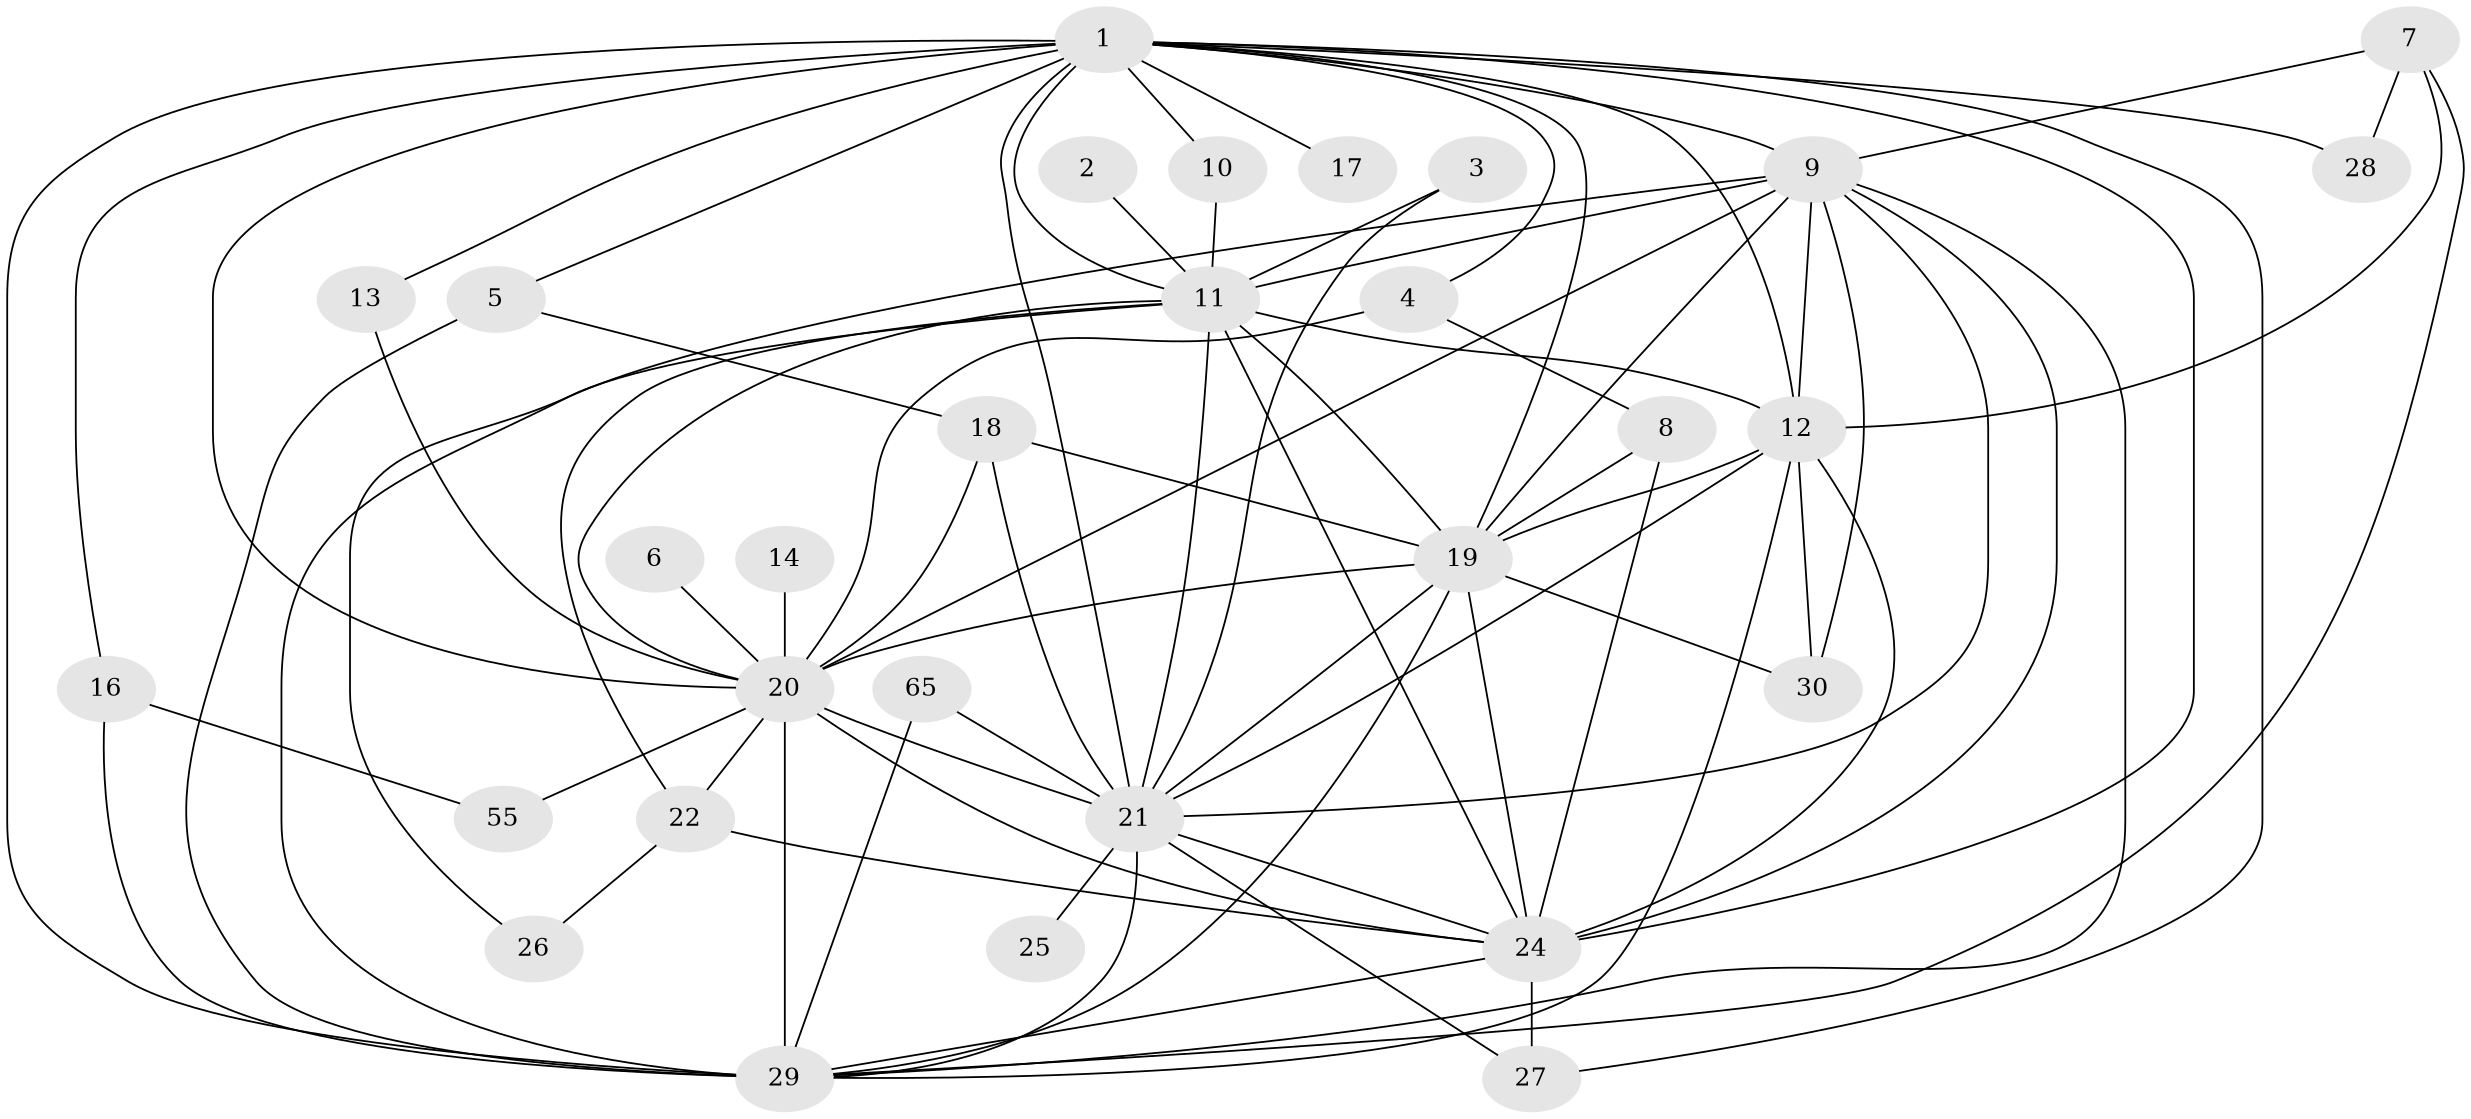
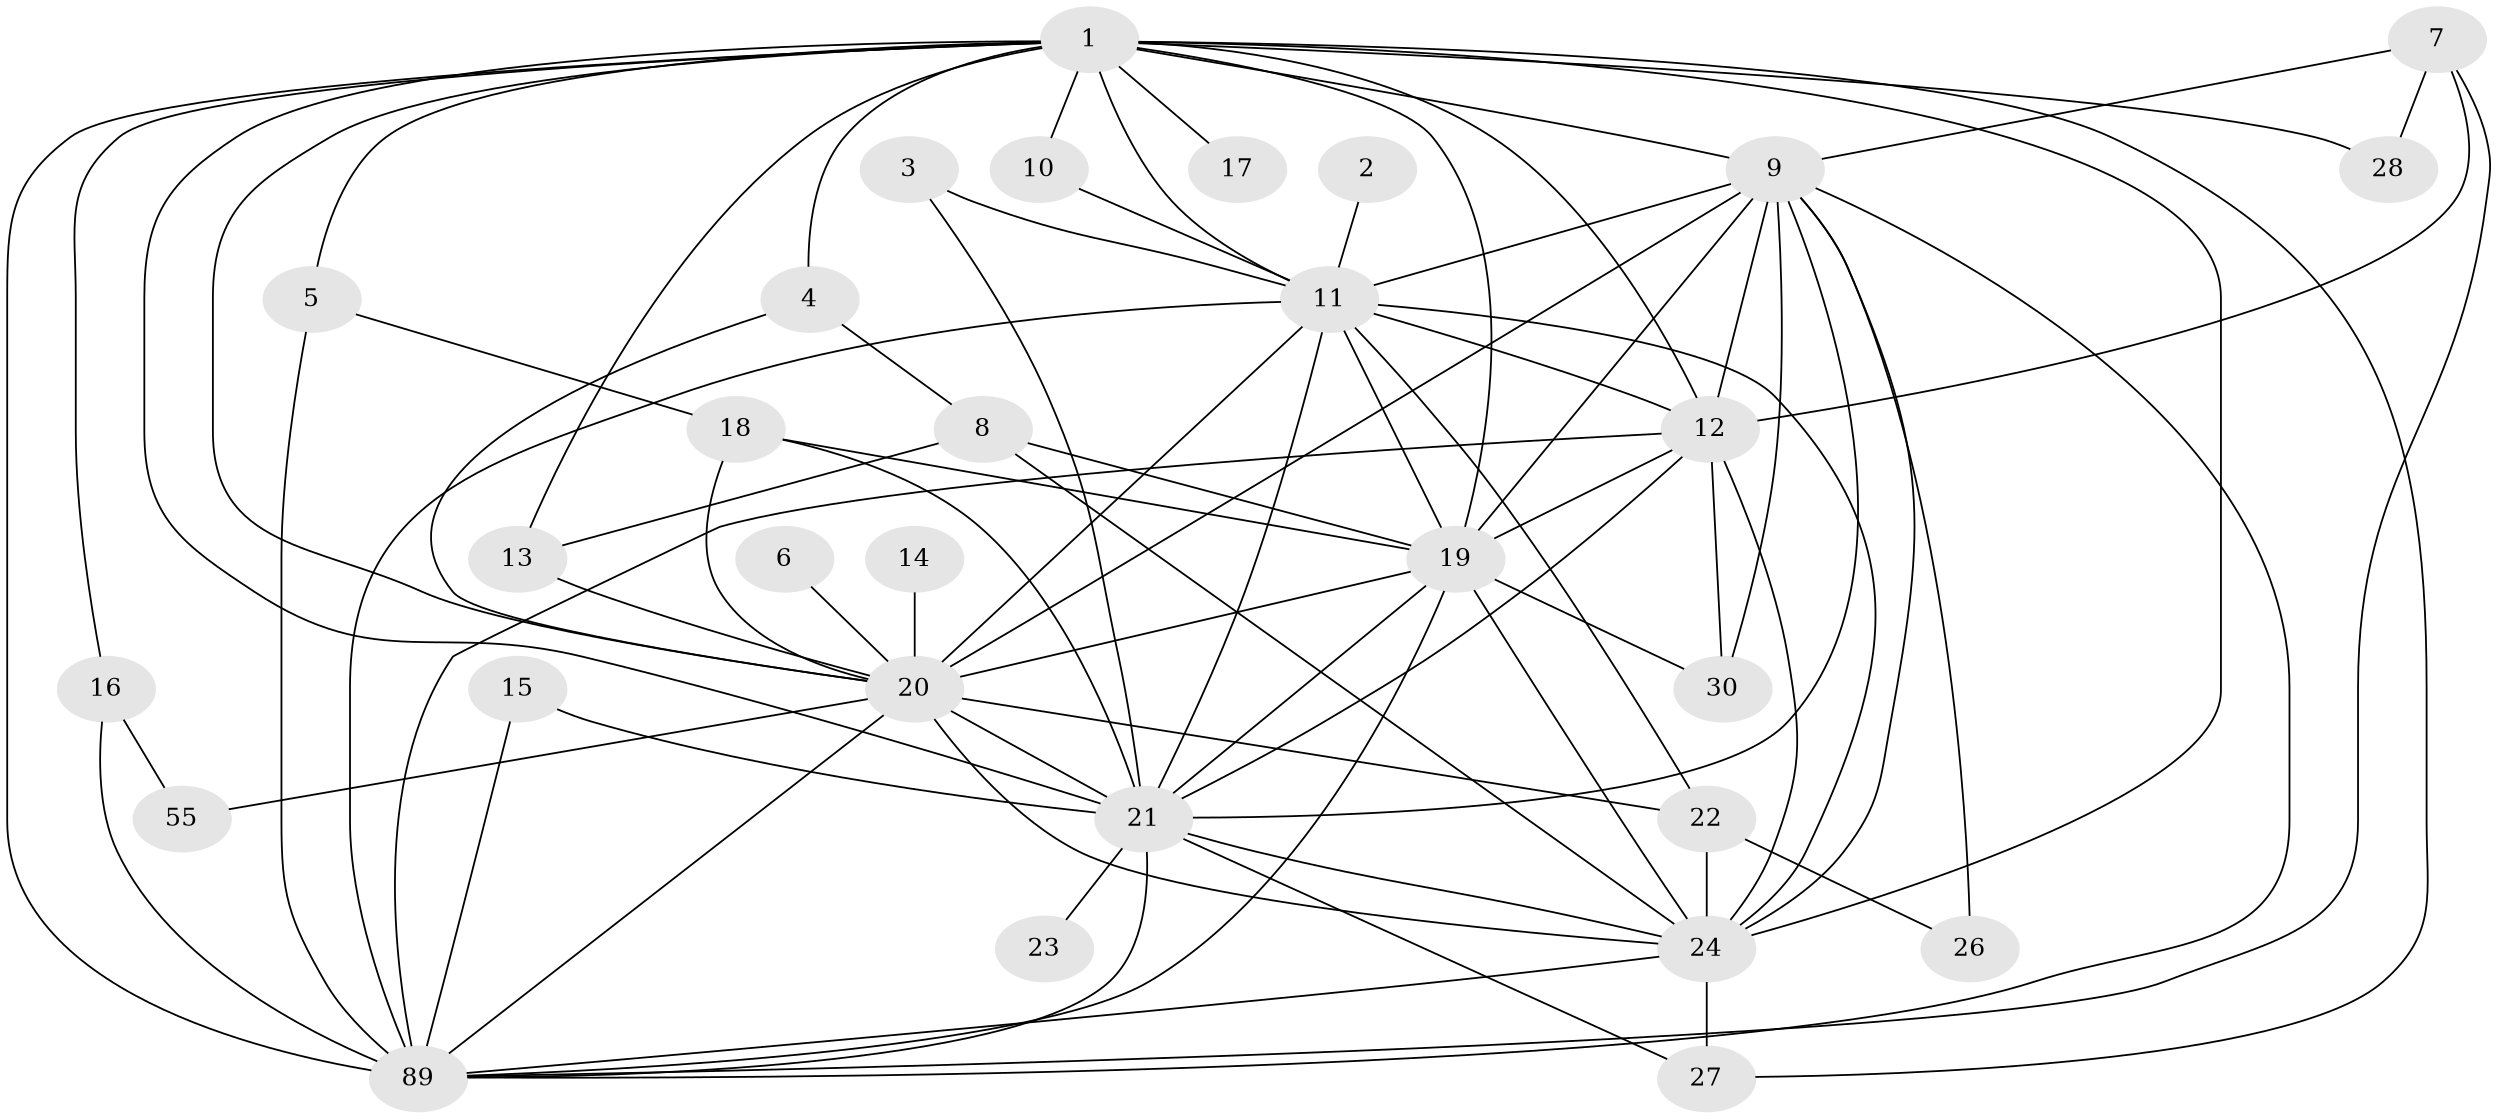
none -> (750, 494)
(922, 689) -> (518, 689)
(1036, 949) -> (1045, 949)
(785, 1079) -> (419, 1079)
